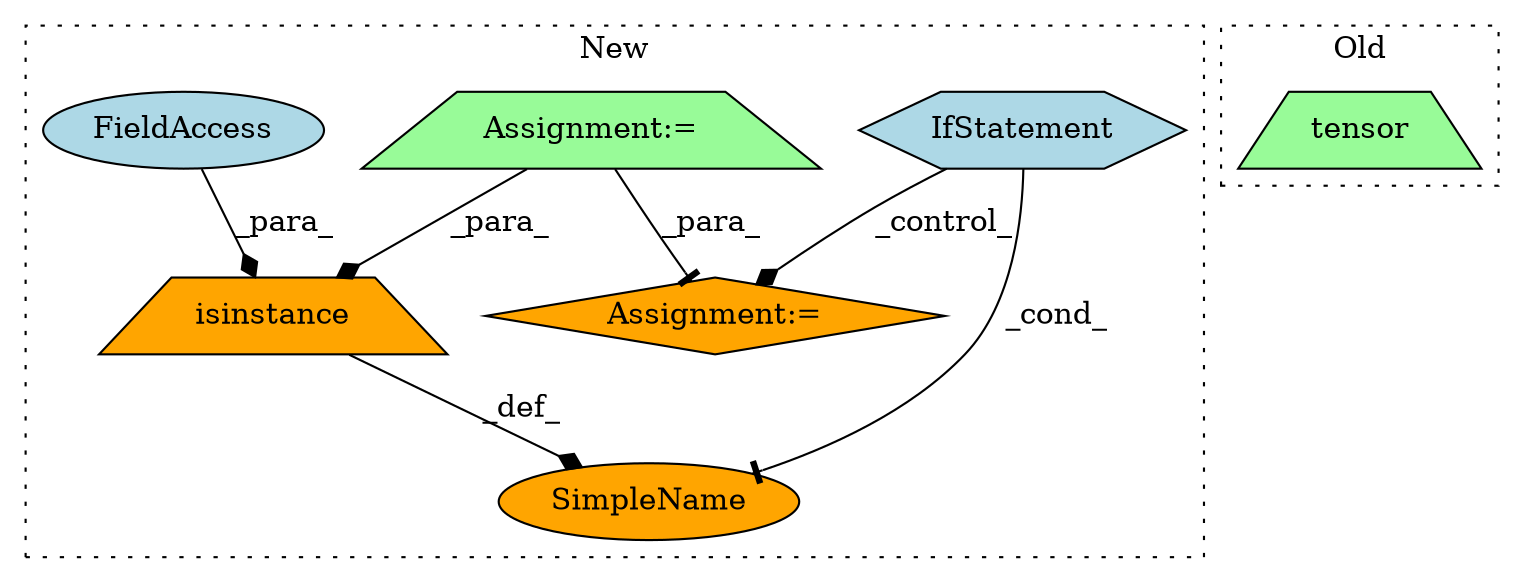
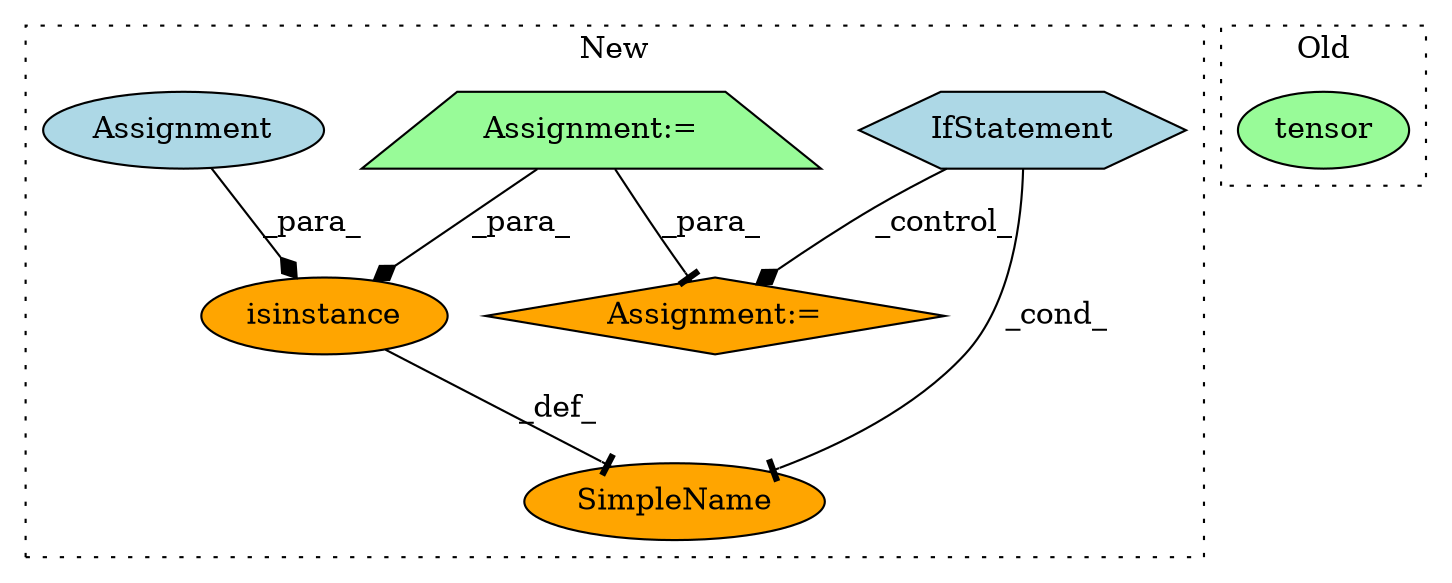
(184, 130) -> (184, 130)
(1360, 130) -> (1324, 130)
(273, 316) -> (324, 316)
(454, 405) -> (493, 406)
